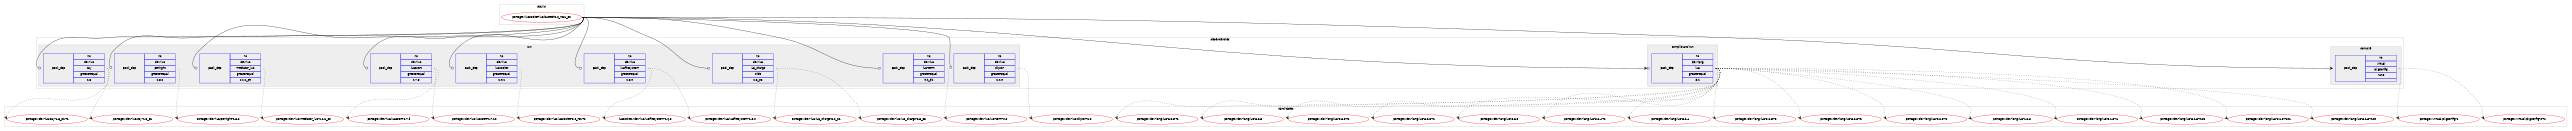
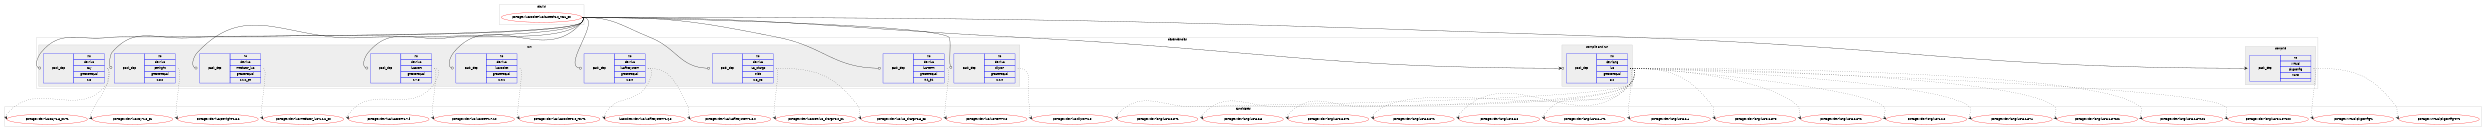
(816, 119) -> (816, 119)
(1927, 119) -> none
